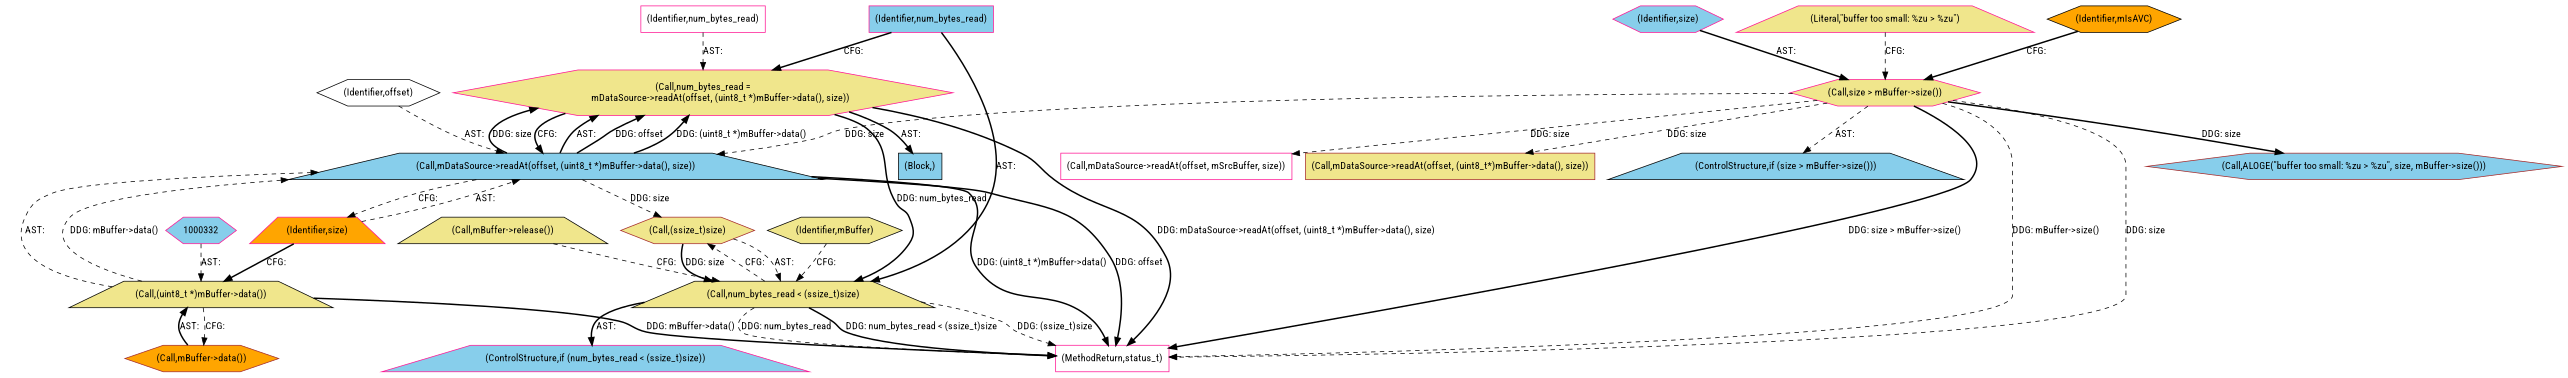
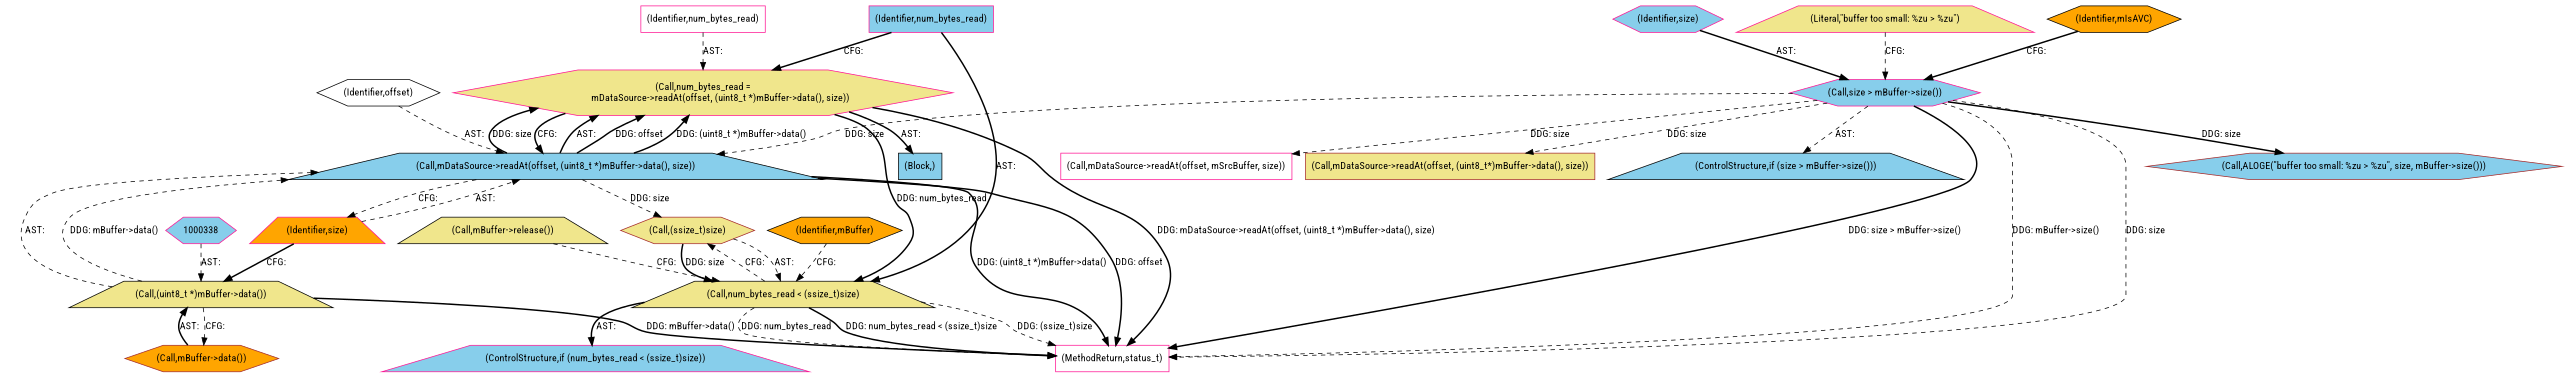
(1885, 93) -> (1885, 93)
(201, 230) -> (201, 230)
(835, 230) -> (835, 230)
